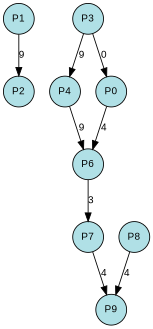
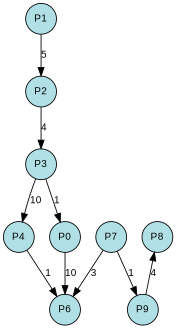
(22, 55) -> (44, 55)
(82, 55) -> (36, 201)
(104, 55) -> (57, 201)
none -> (41, 124)
(82, 128) -> (48, 273)
(104, 128) -> (71, 273)
(88, 196) -> (91, 270)
(124, 269) -> (149, 278)
(104, 273) -> (131, 273)
